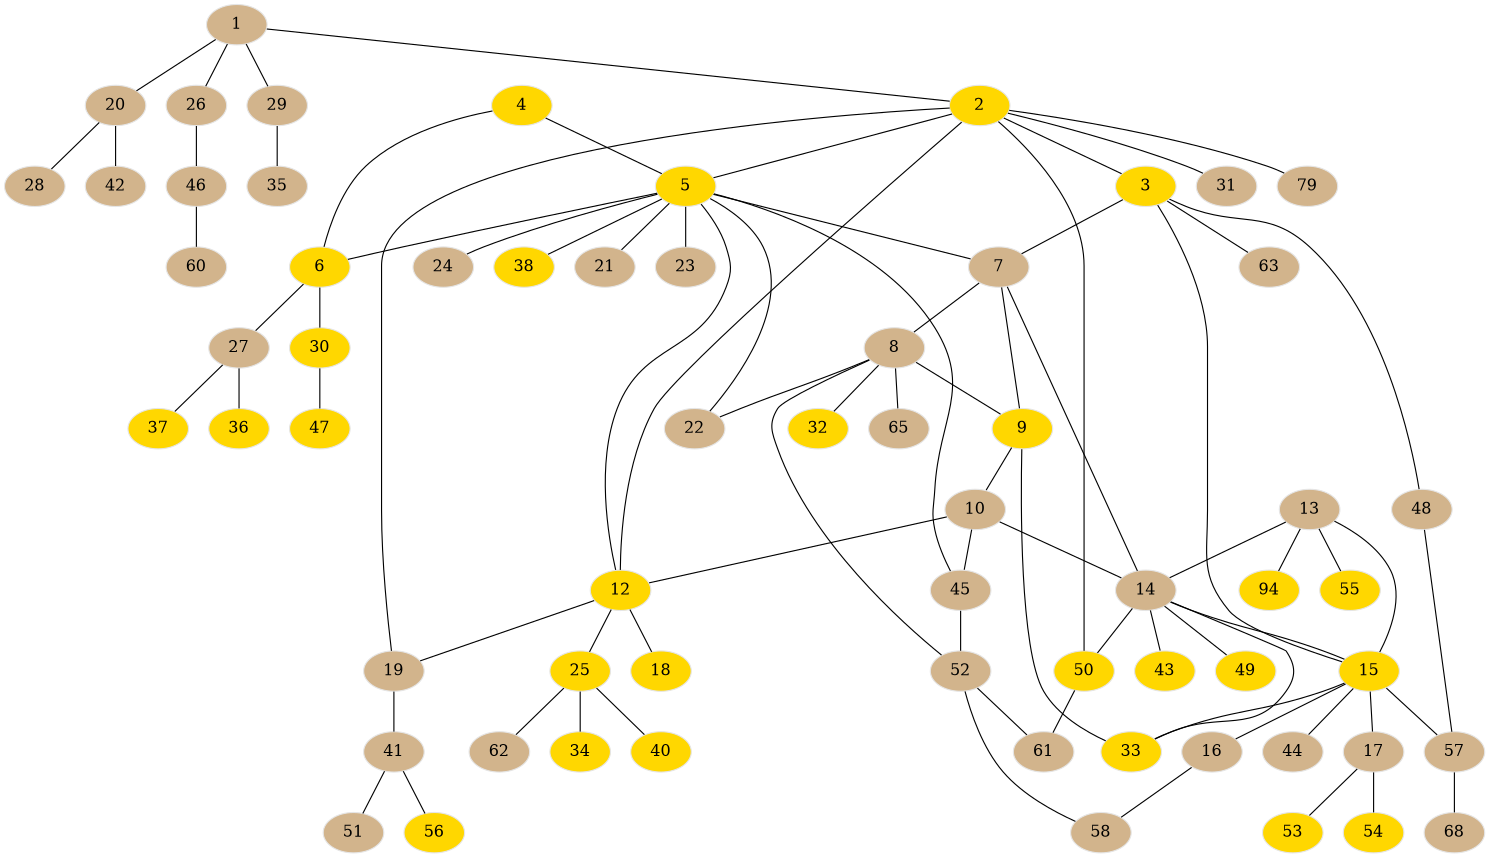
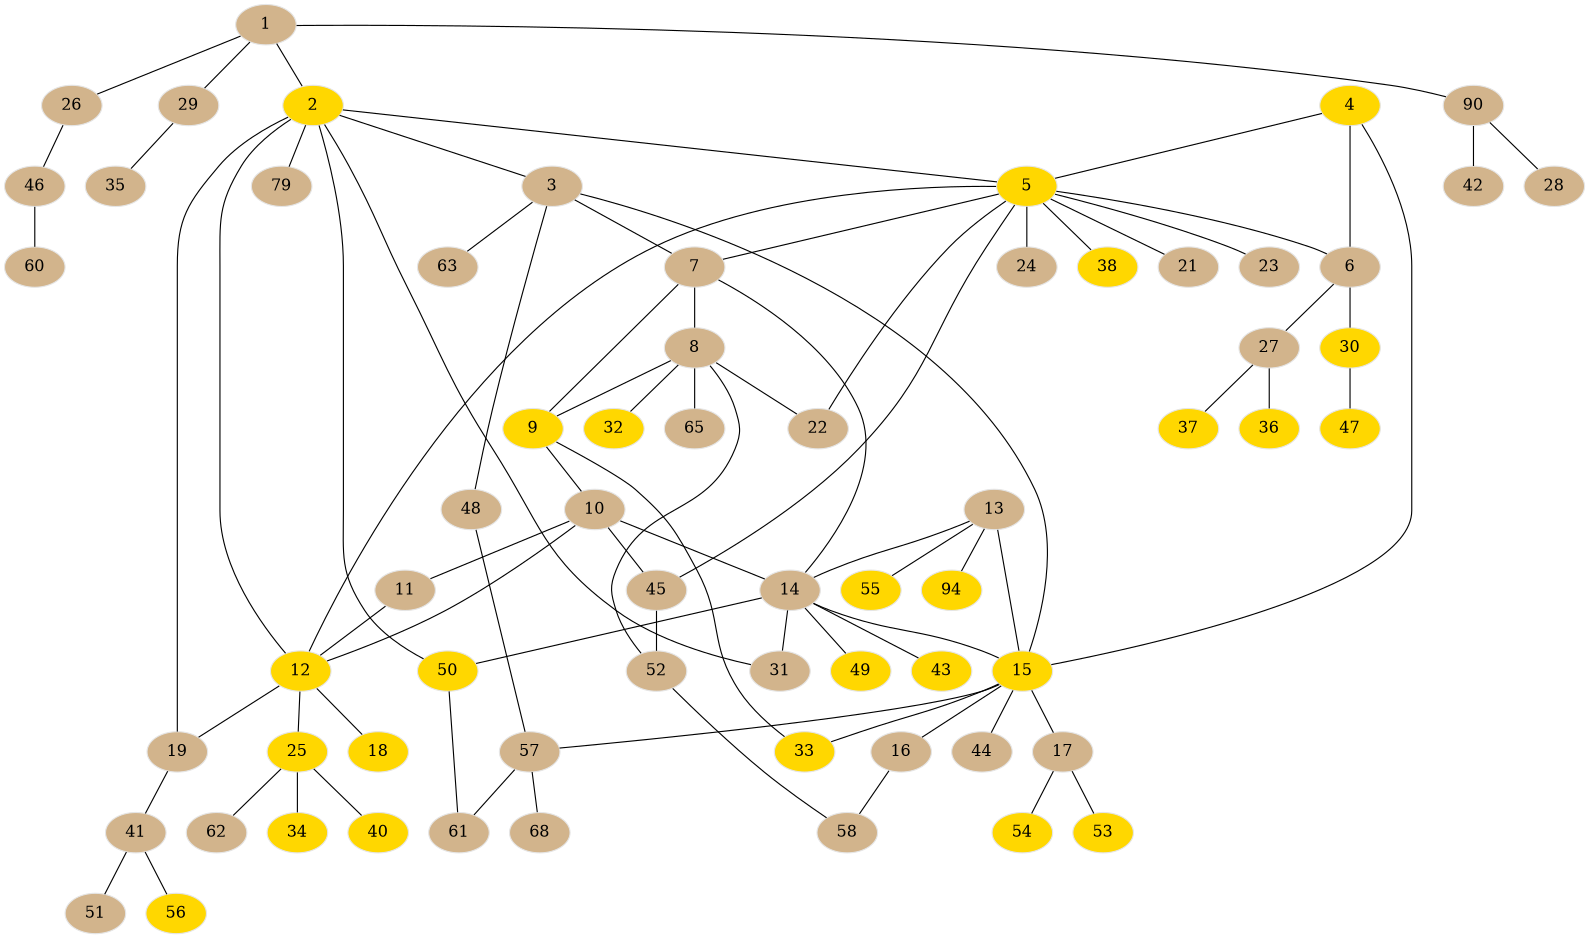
(116, 105) -> (1473, 105)
(1146, 186) -> (552, 186)
(320, 267) -> (1350, 267)
none -> (1410, 515)
none -> (405, 590)
(1292, 680) -> (785, 631)
(1002, 712) -> (494, 792)
